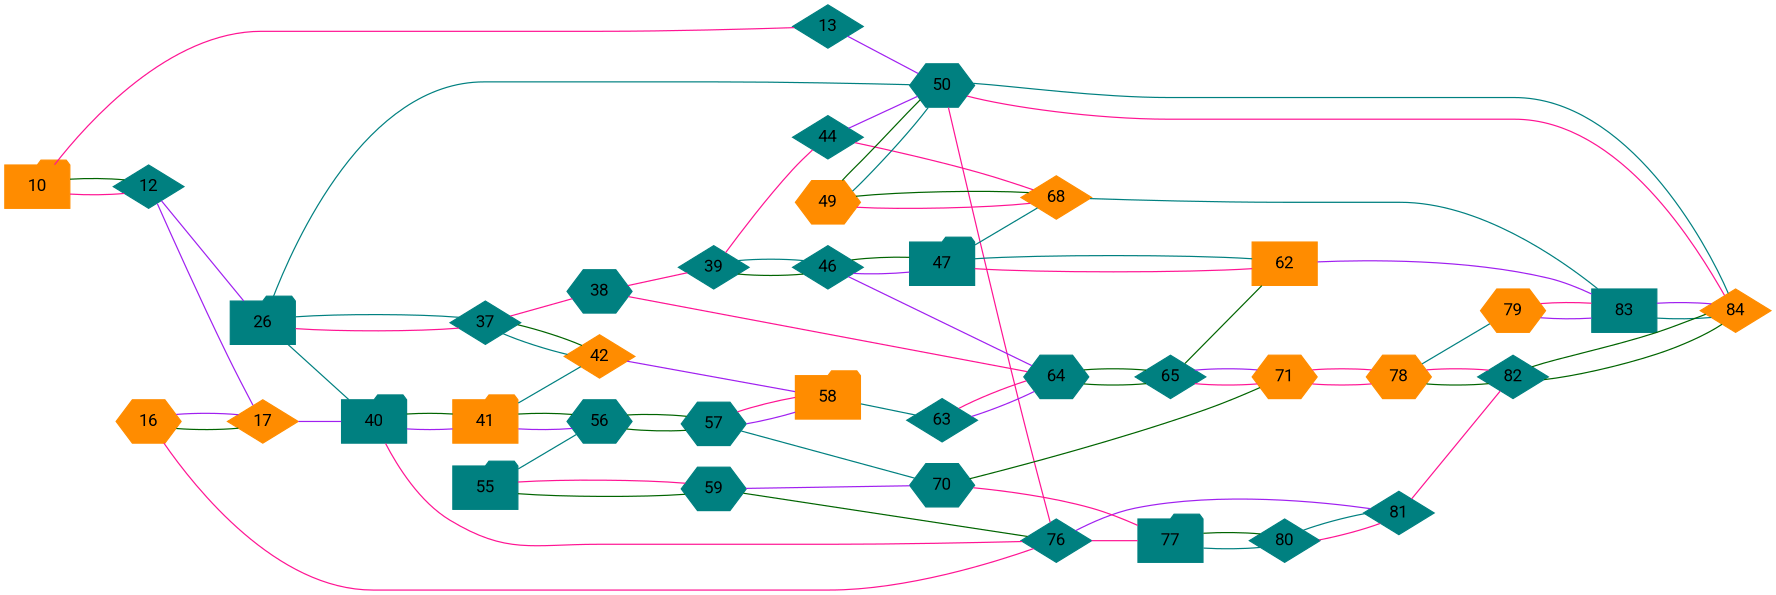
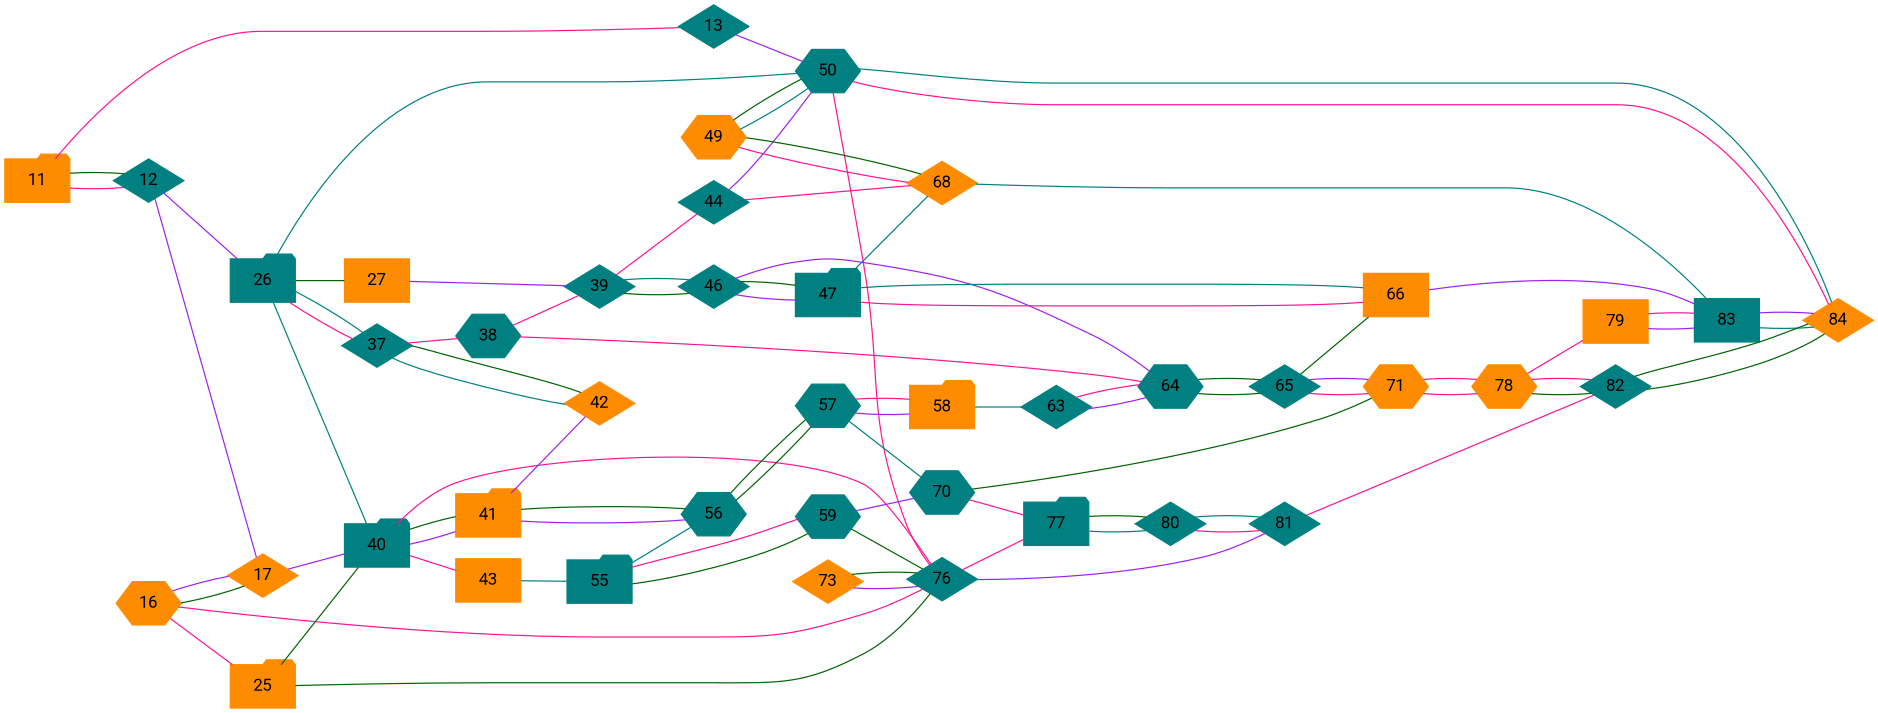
(37, 187) -> (37, 181)
(1285, 264) -> (1396, 295)
none -> (377, 281)
(1513, 311) -> (1616, 322)
(1456, 344) -> (1555, 357)
(711, 376) -> none
(550, 385) -> (548, 455)
none -> (488, 580)
none -> (828, 582)
none -> (263, 686)
